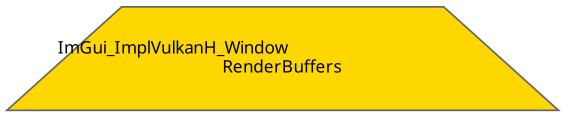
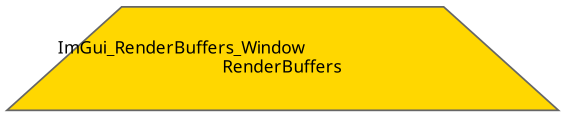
(283, 59) -> (283, 59)
